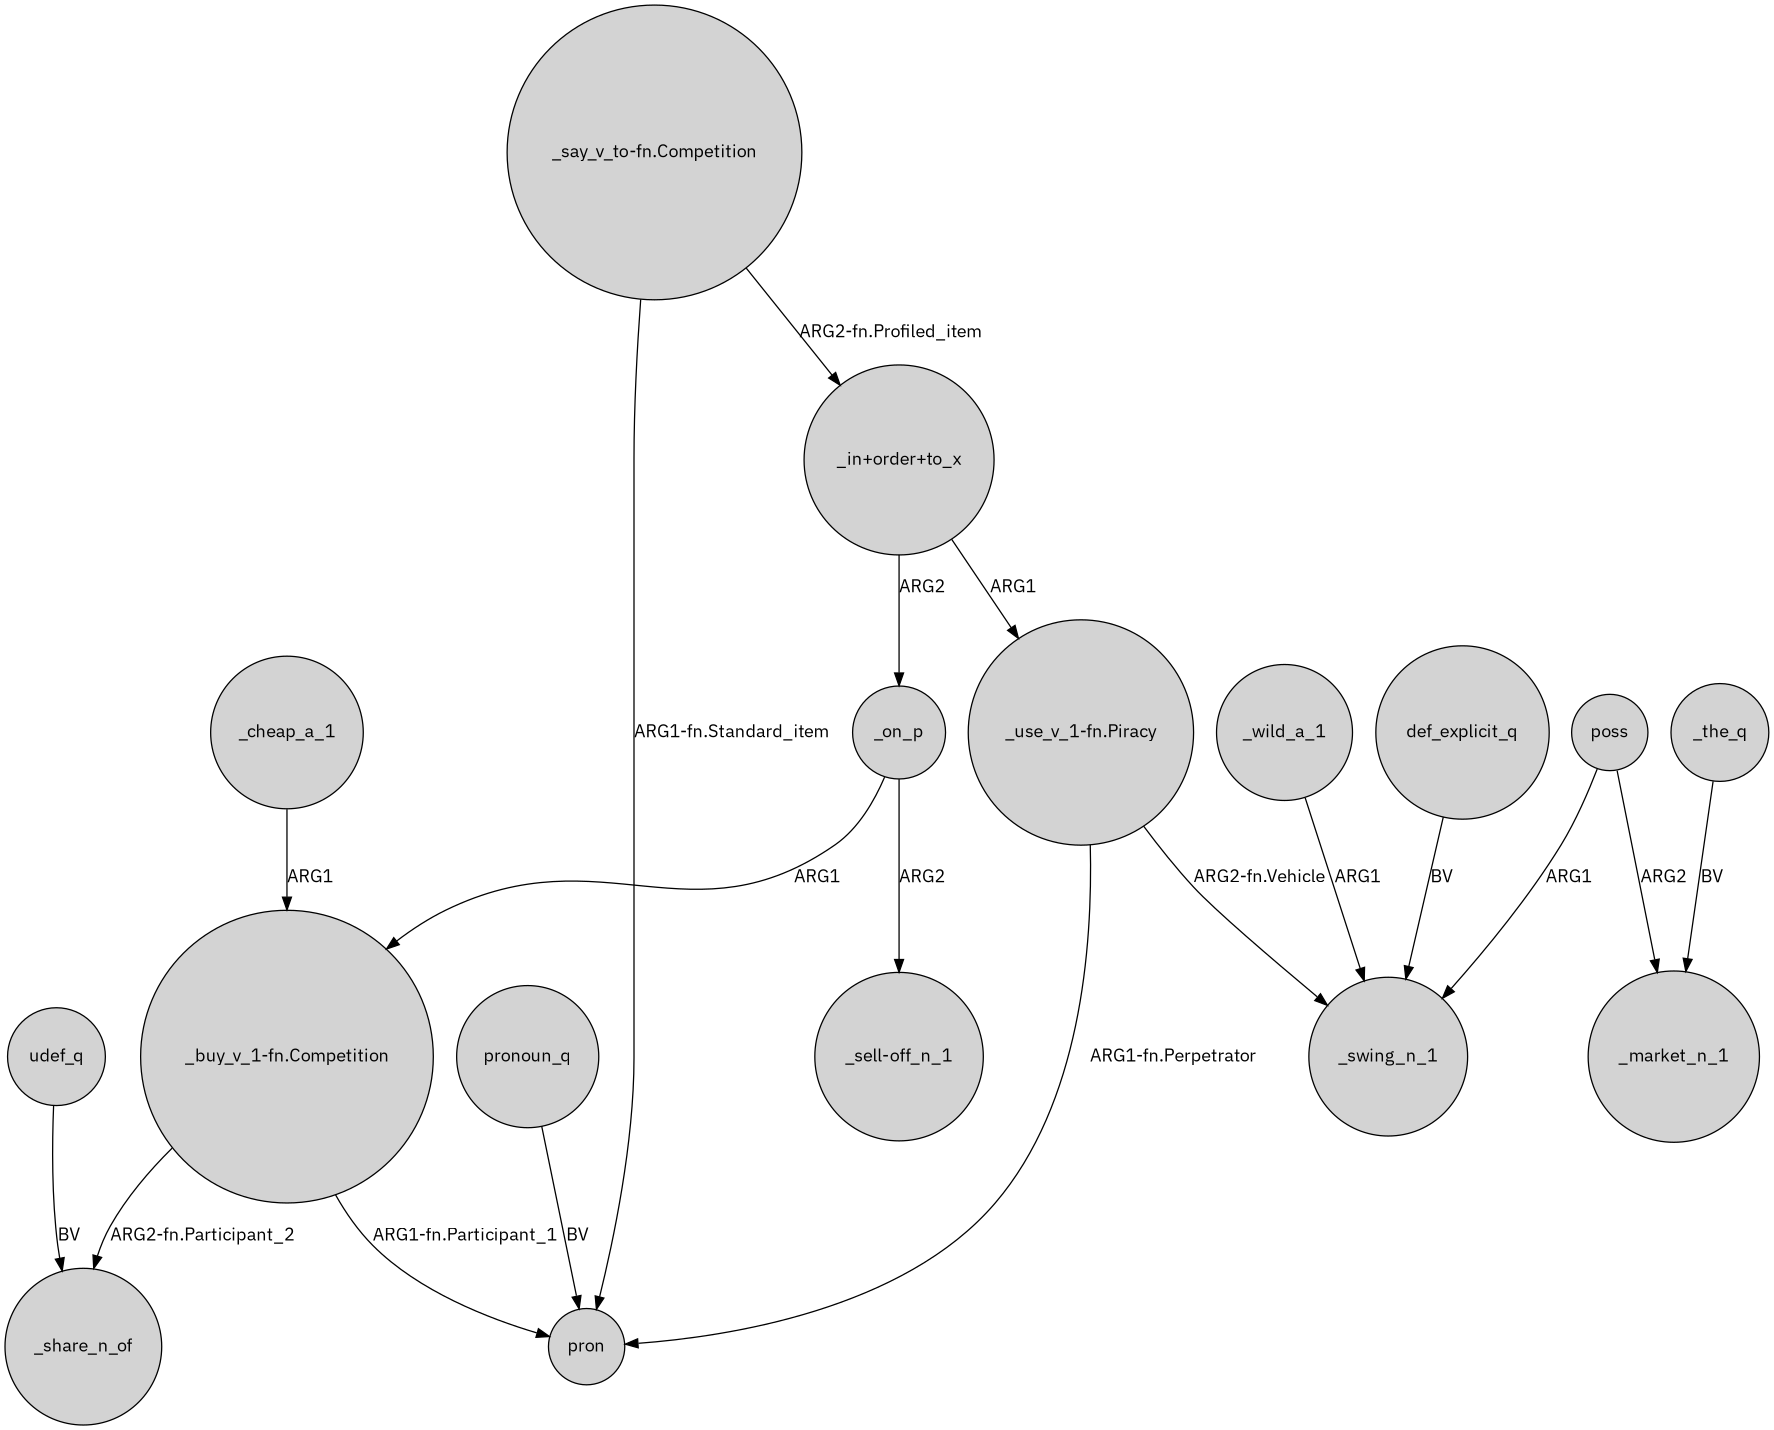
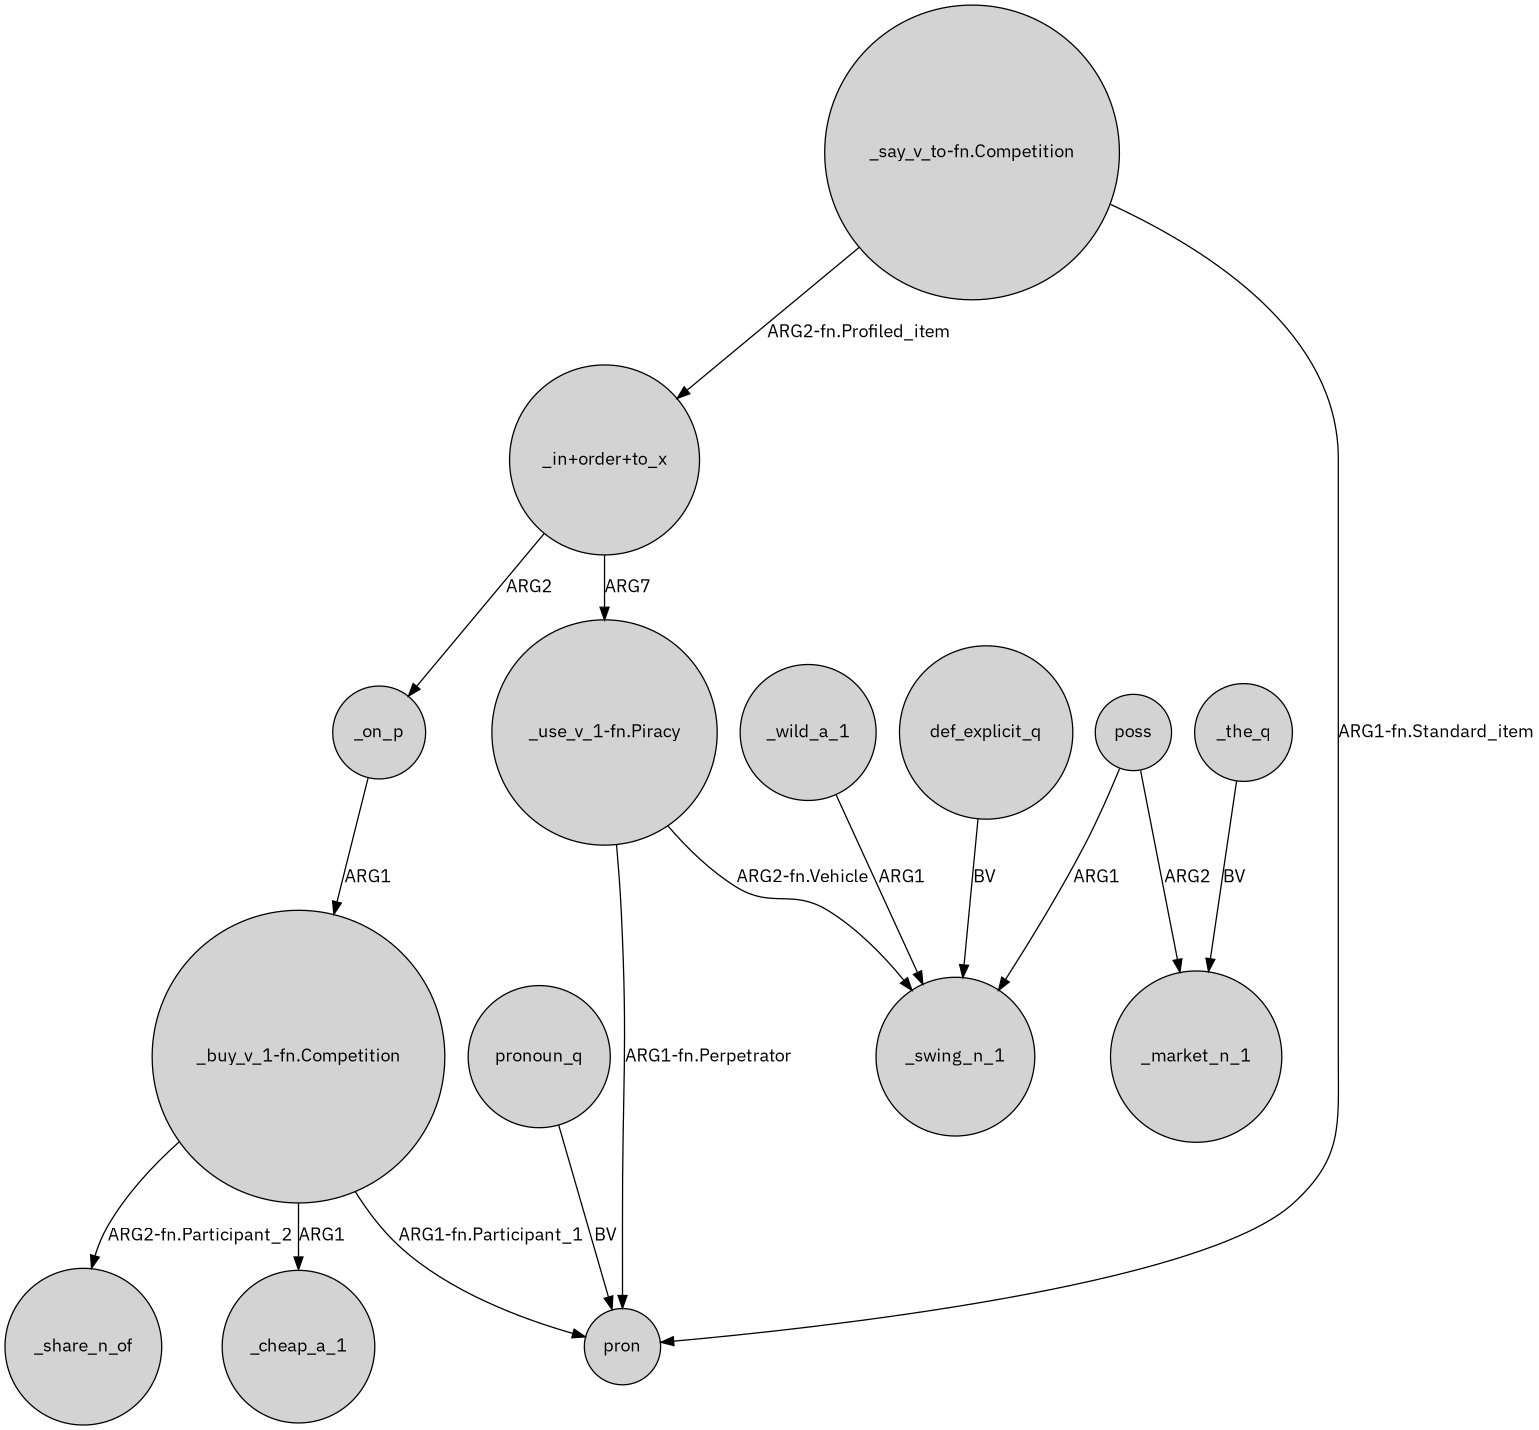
(1014, 587) -> (628, 587)
(287, 853) -> (298, 1230)
(56, 1057) -> none
(899, 1057) -> none
